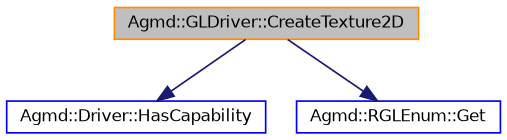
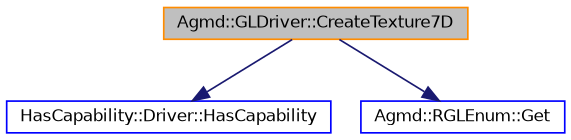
(266, 23) -> (316, 23)
(136, 117) -> (169, 117)
